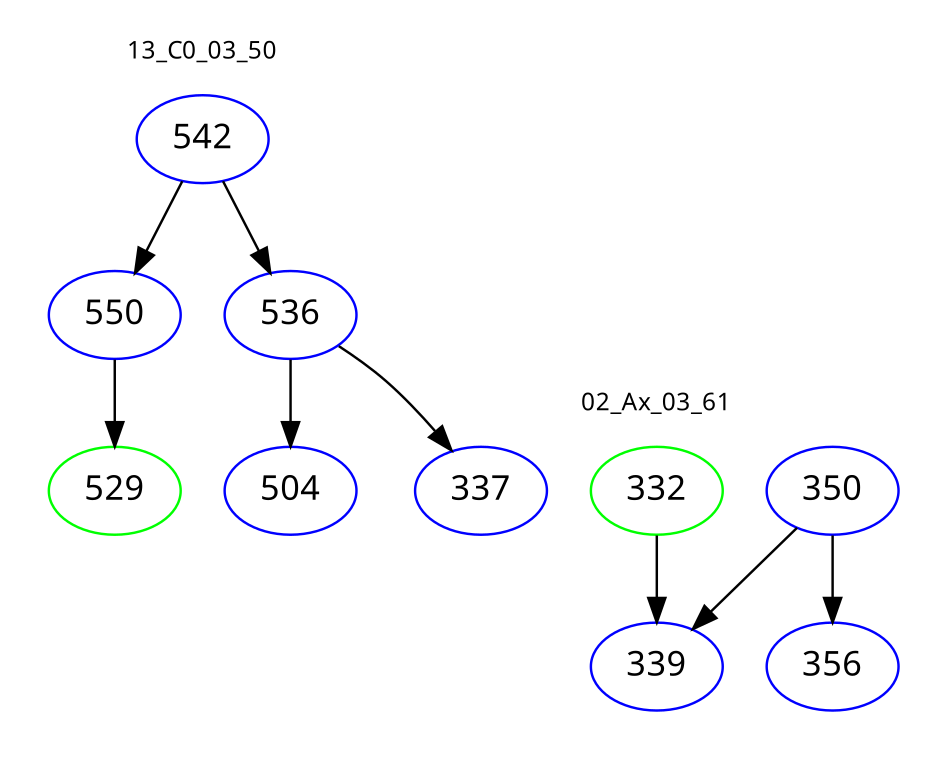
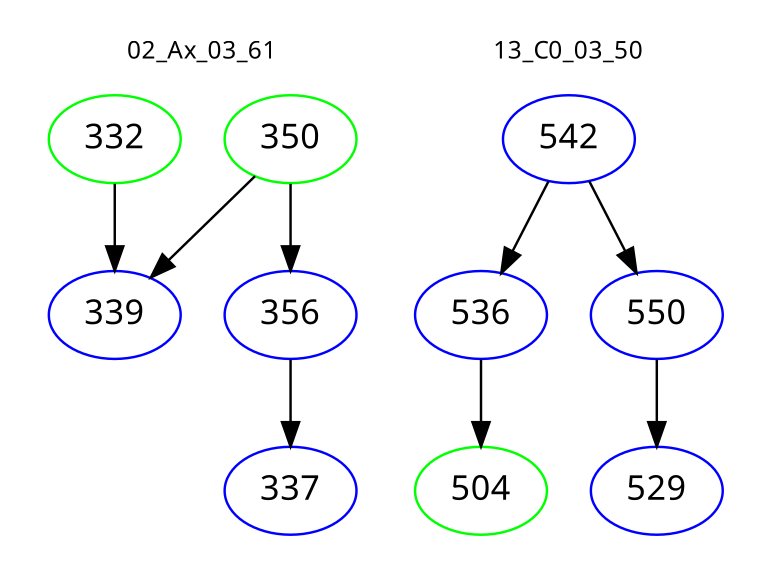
(411, 405) -> (291, 391)
(115, 491) -> (657, 491)
(291, 491) -> (481, 491)
(833, 491) -> (291, 139)
